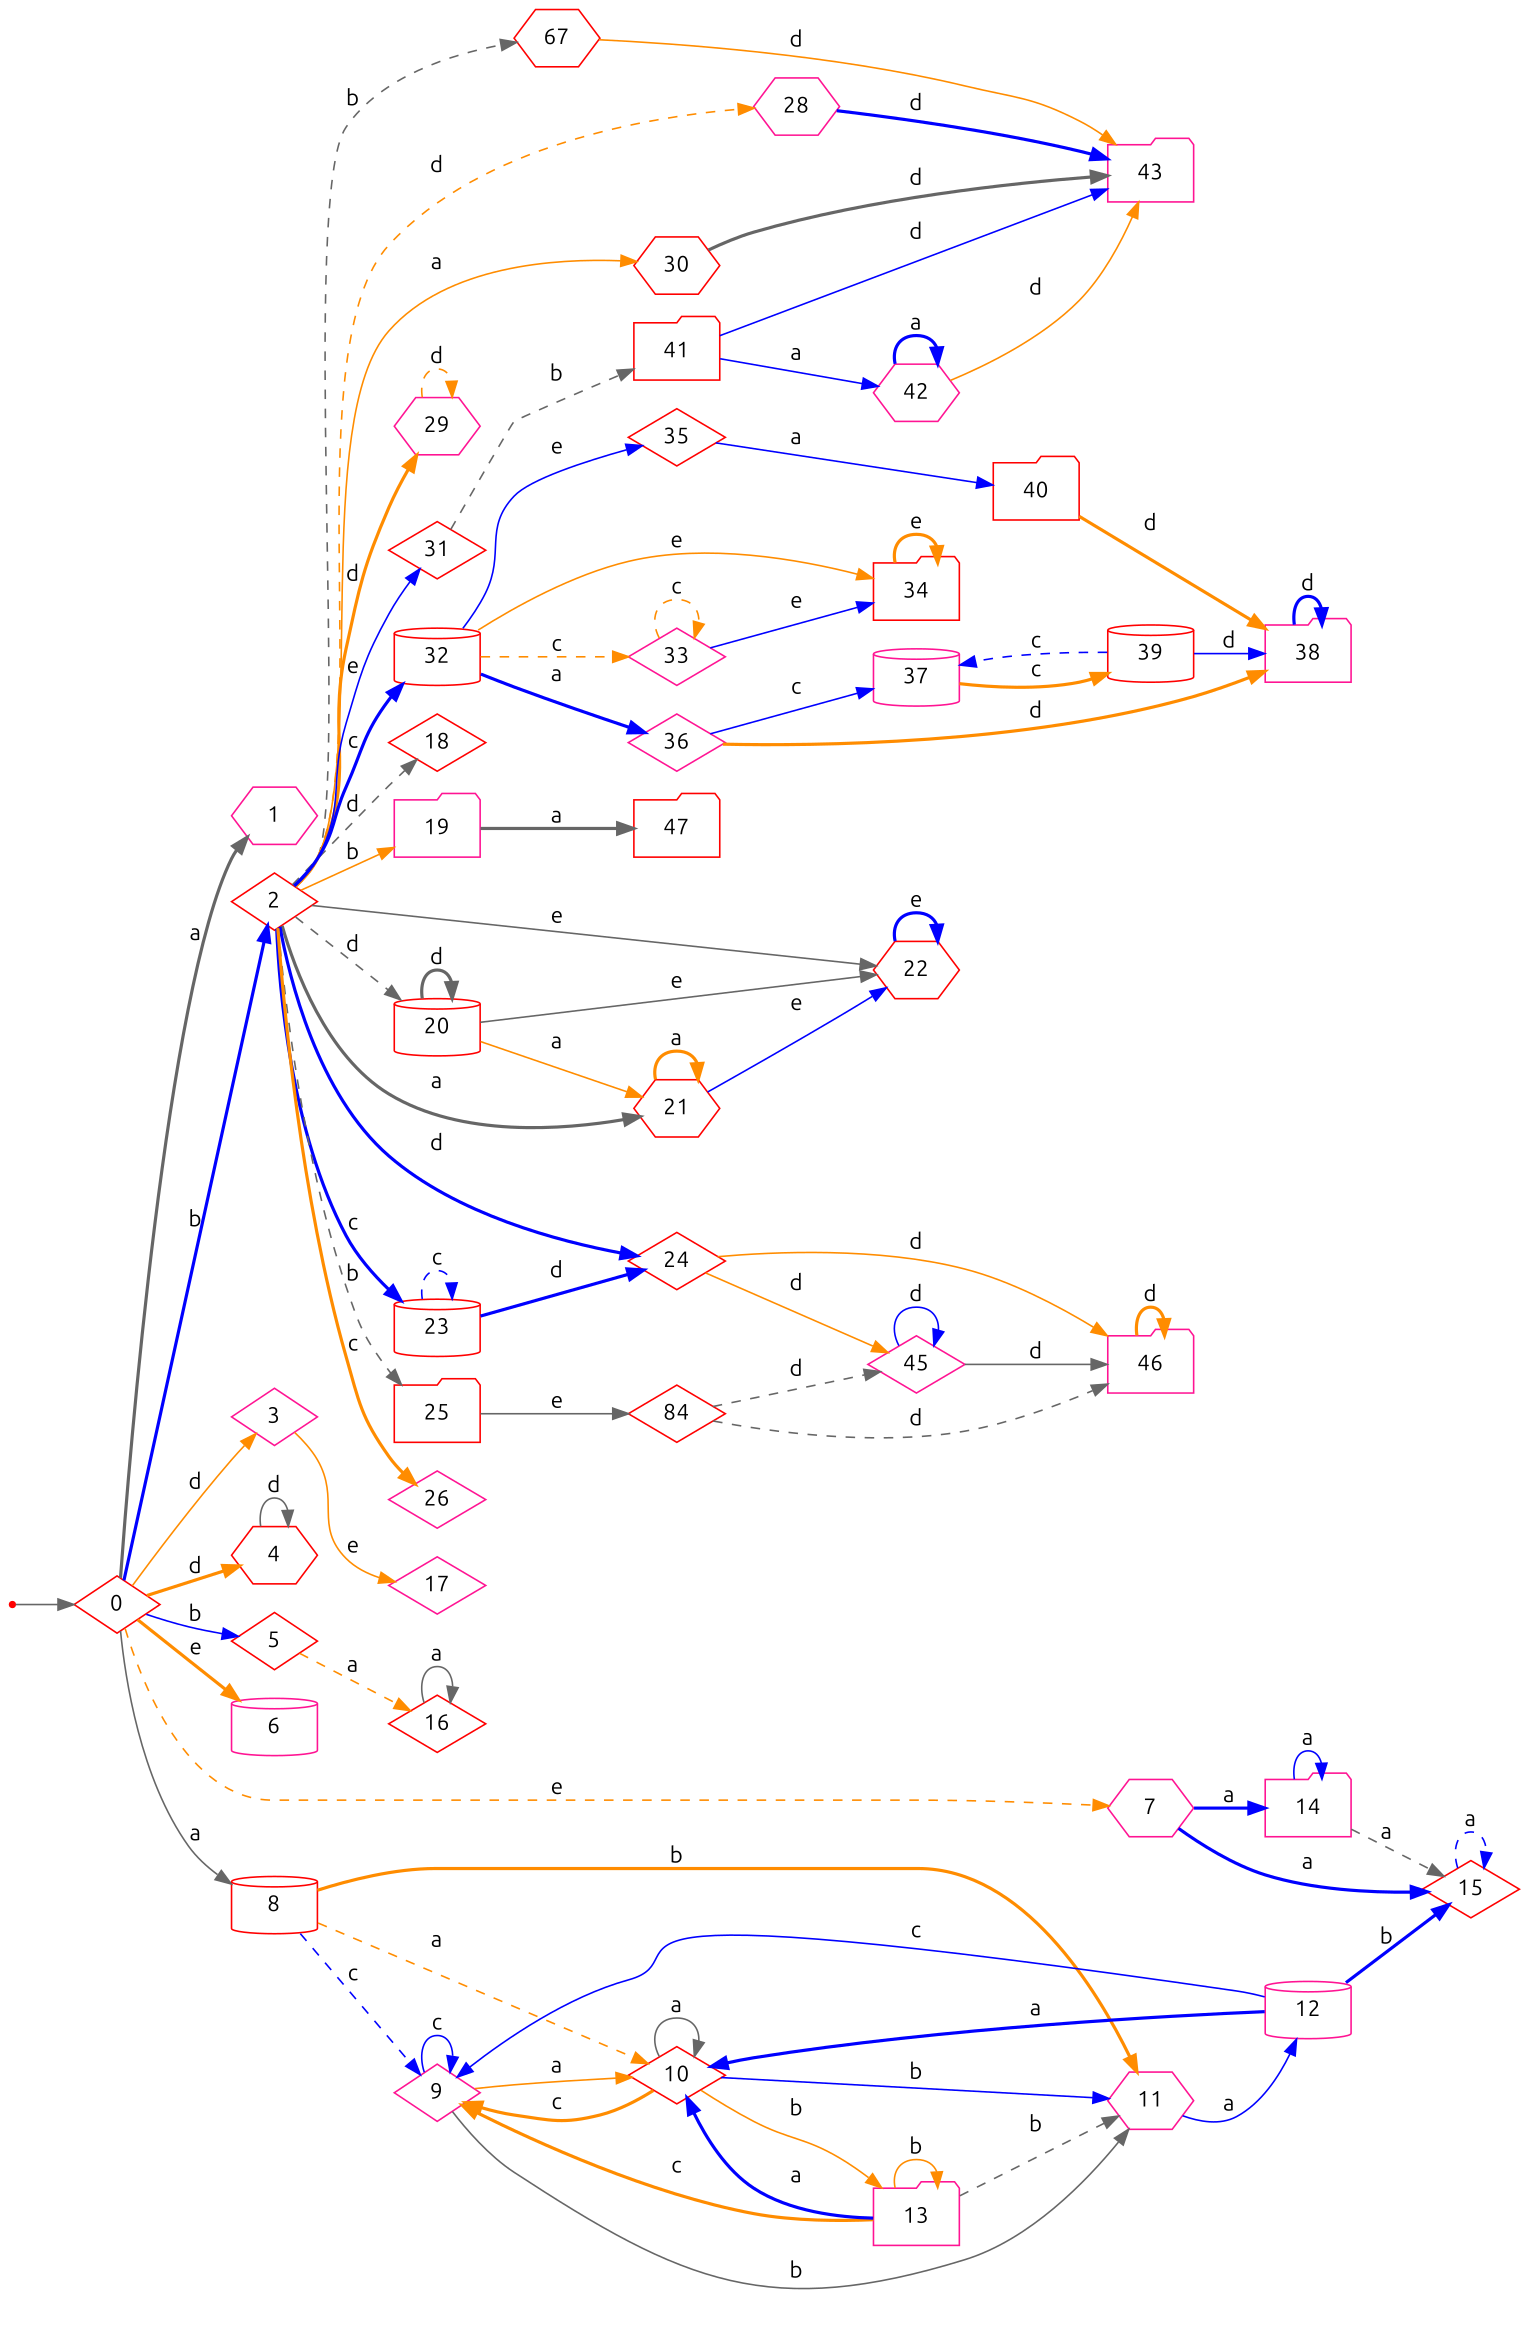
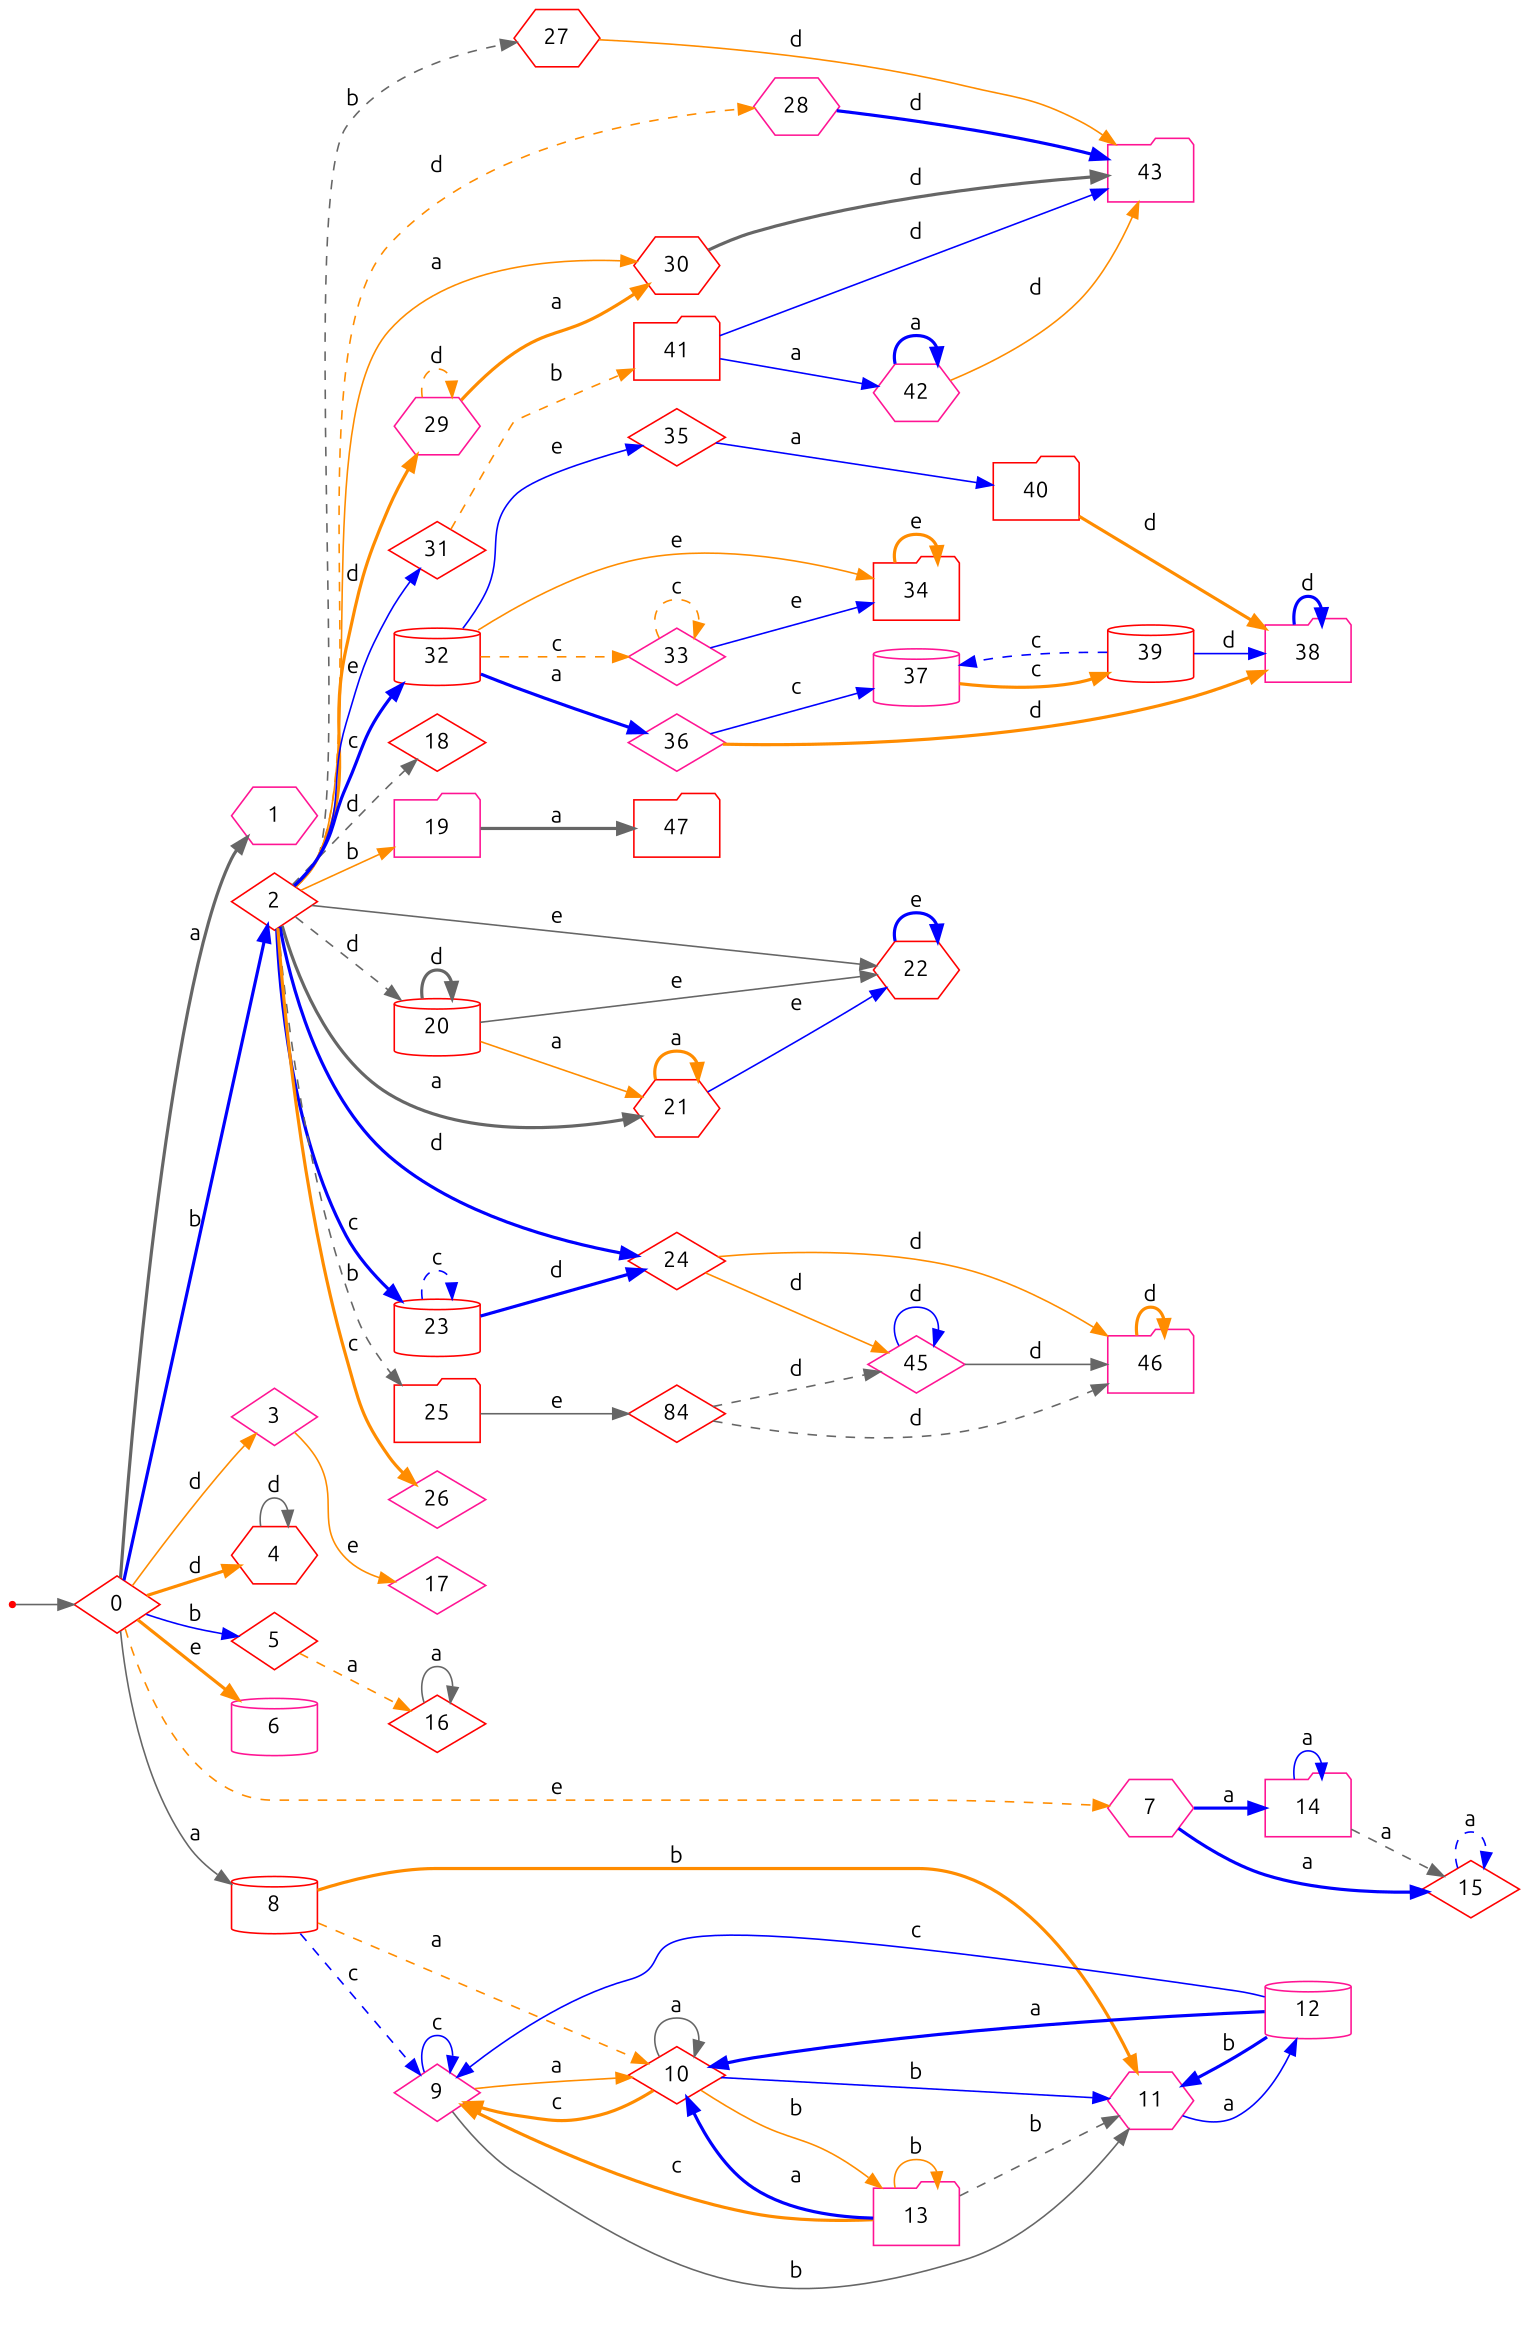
(557, 38) -> (557, 38)
none -> (542, 338)
(511, 426) -> (511, 426)
(1391, 1948) -> (1233, 2058)
